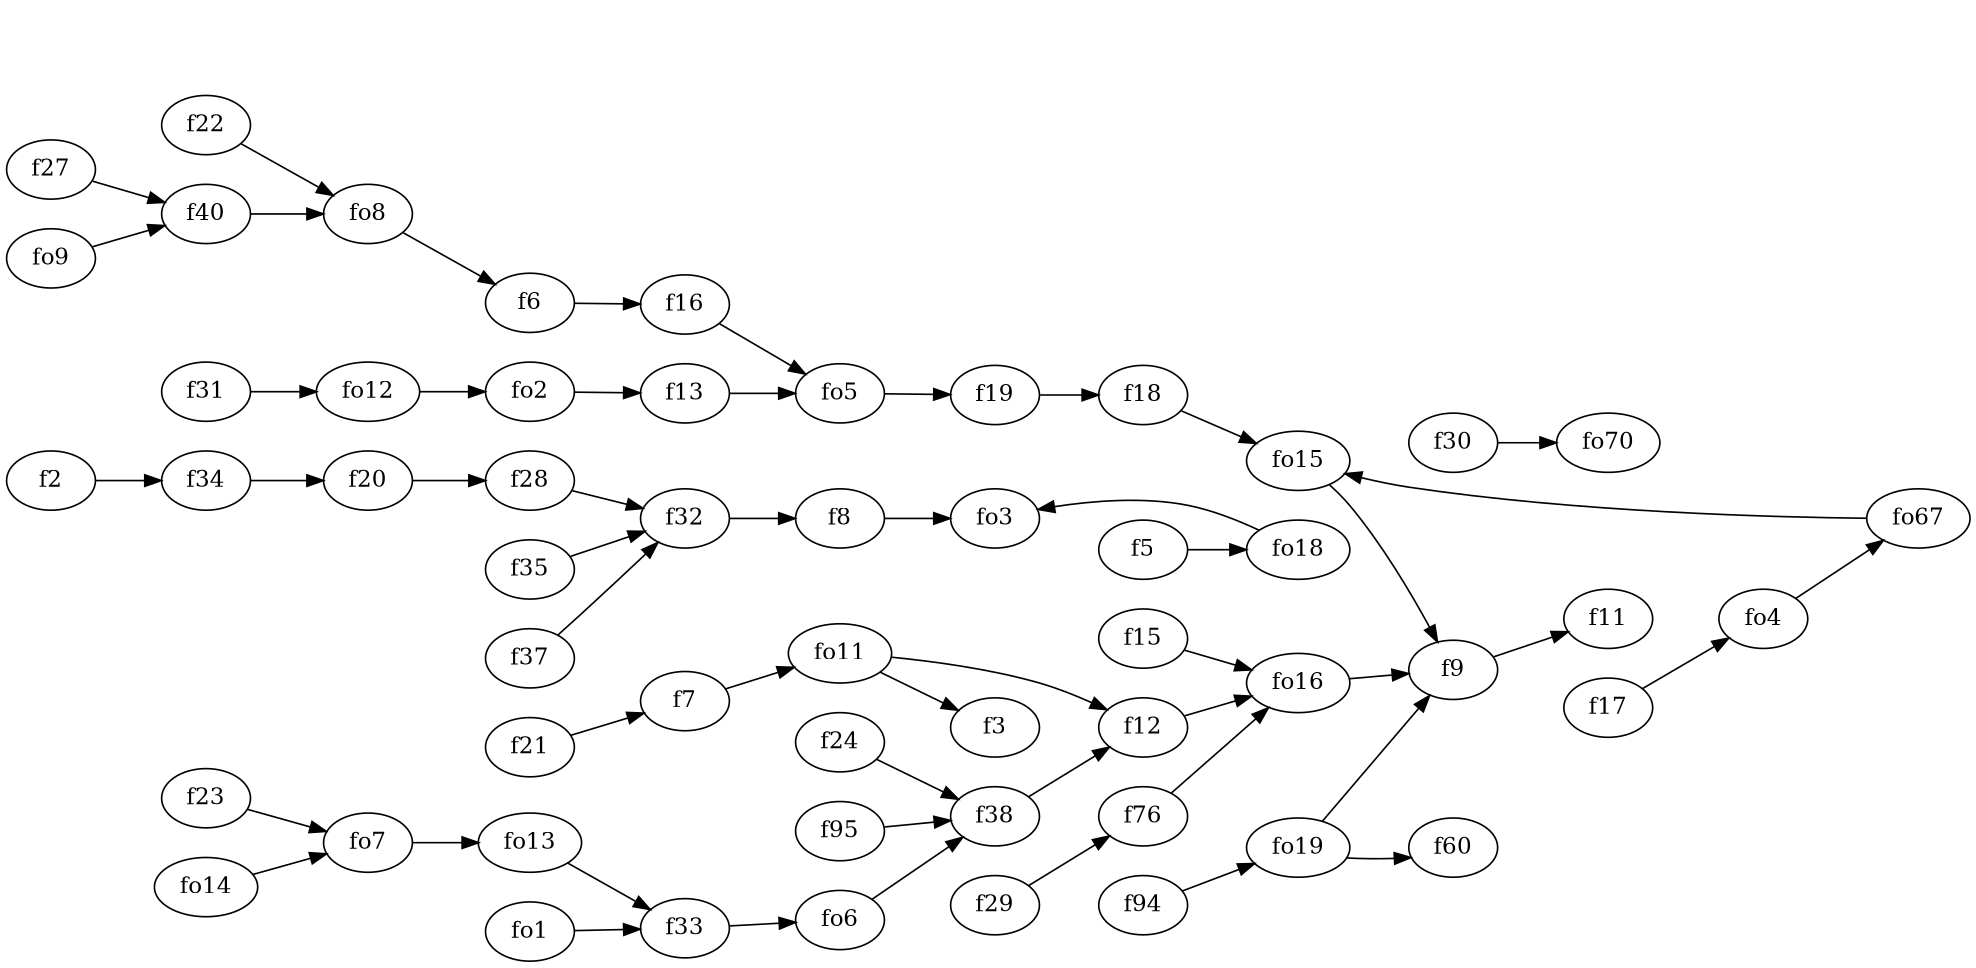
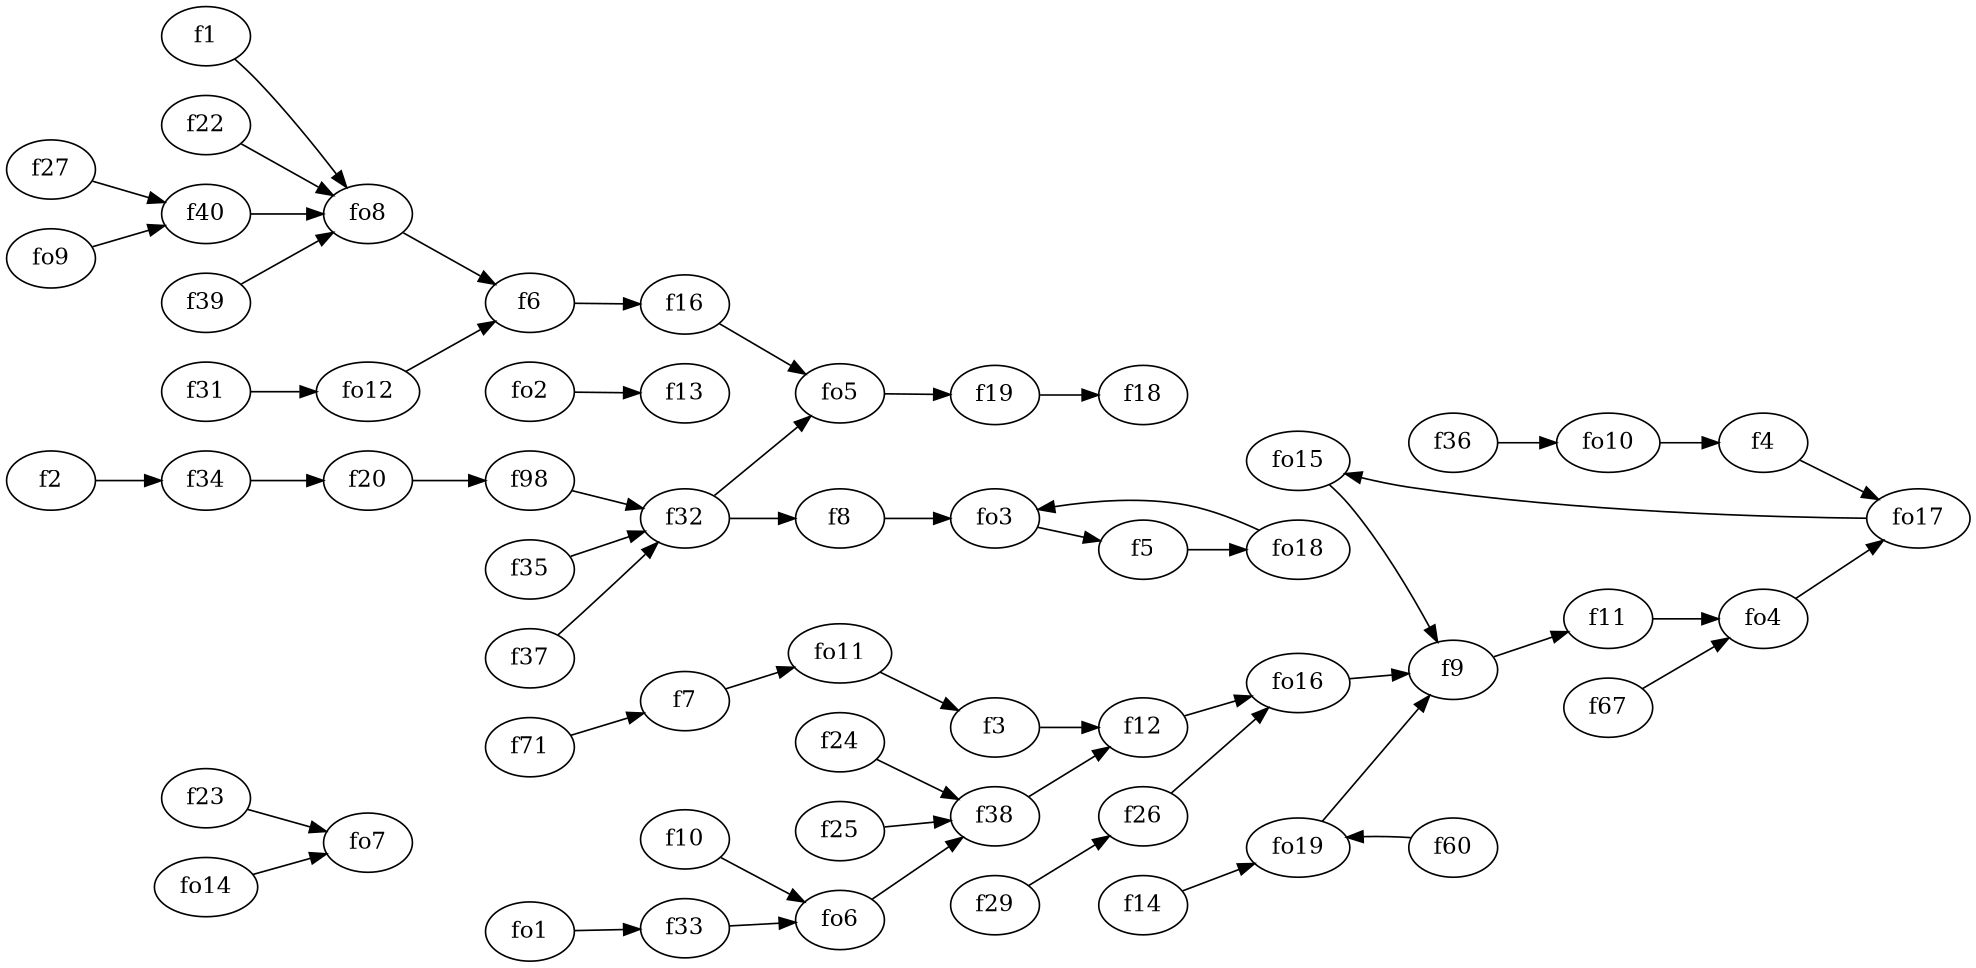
none -> (206, 36)
none -> (206, 303)
(444, 392) -> (443, 351)
(754, 393) -> (756, 461)
(1211, 424) -> none
(1453, 443) -> (1453, 443)
(1608, 443) -> (1608, 443)
none -> (1763, 443)
(530, 481) -> (530, 481)
(1918, 518) -> (1918, 518)
none -> (1061, 532)
none -> (1677, 619)
(1143, 639) -> none
(994, 672) -> (1061, 727)
(1608, 708) -> (1608, 708)
(530, 747) -> (530, 747)
(1143, 816) -> (1143, 816)
(840, 831) -> (840, 831)
none -> (685, 839)
(530, 843) -> none
(1370, 859) -> (1387, 837)
(1143, 905) -> (1143, 905)
